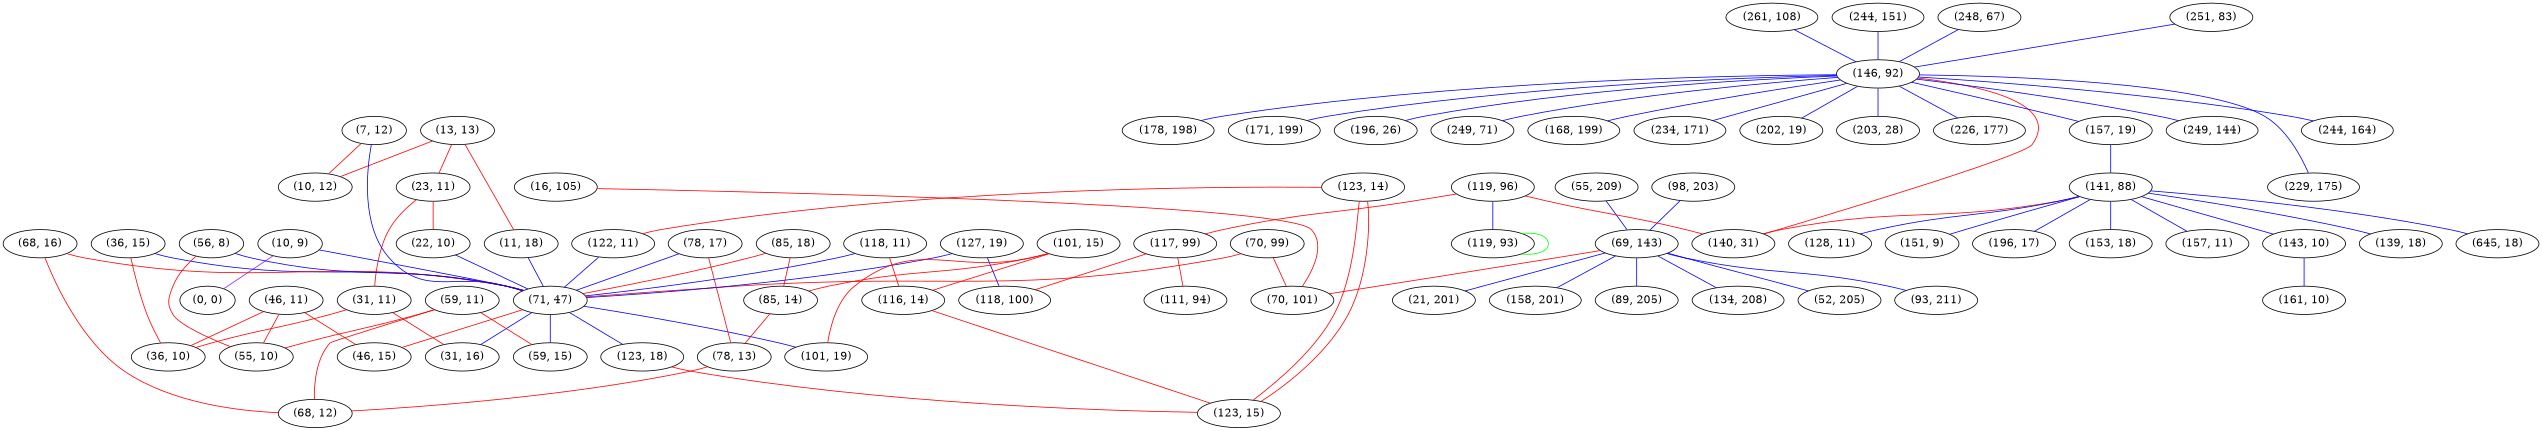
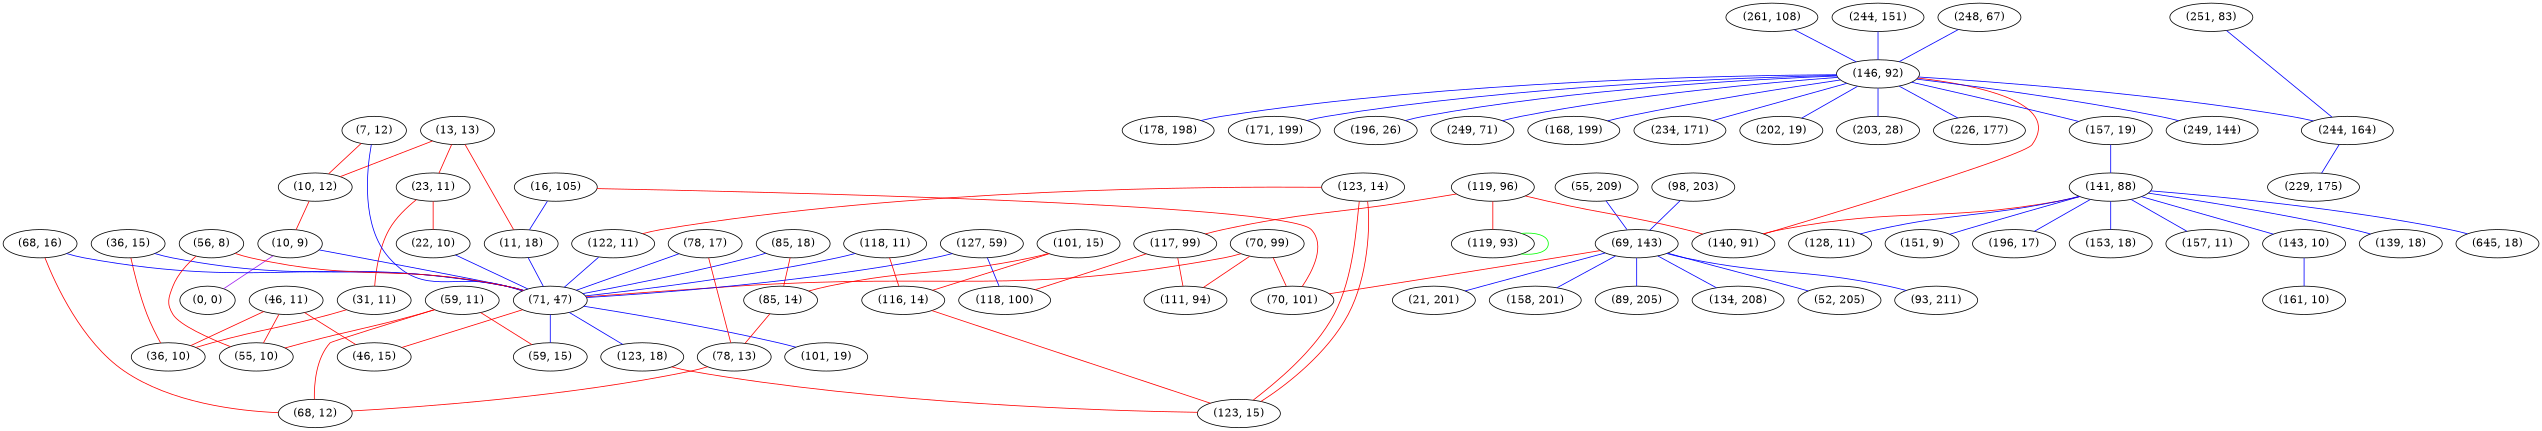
(2045, 46) -> (2279, 74)
(2130, 86) -> (2330, 159)
none -> (303, 215)
none -> (538, 215)
(1493, 215) -> (1493, 215)
(982, 244) -> (982, 244)
(1733, 244) -> (1733, 244)
(950, 261) -> none
(238, 272) -> (238, 272)
none -> (1227, 272)
(379, 273) -> (379, 273)
(675, 275) -> (675, 275)
(462, 357) -> none
